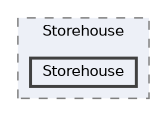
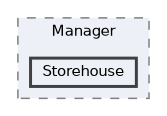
(83, 32) -> (83, 32)
